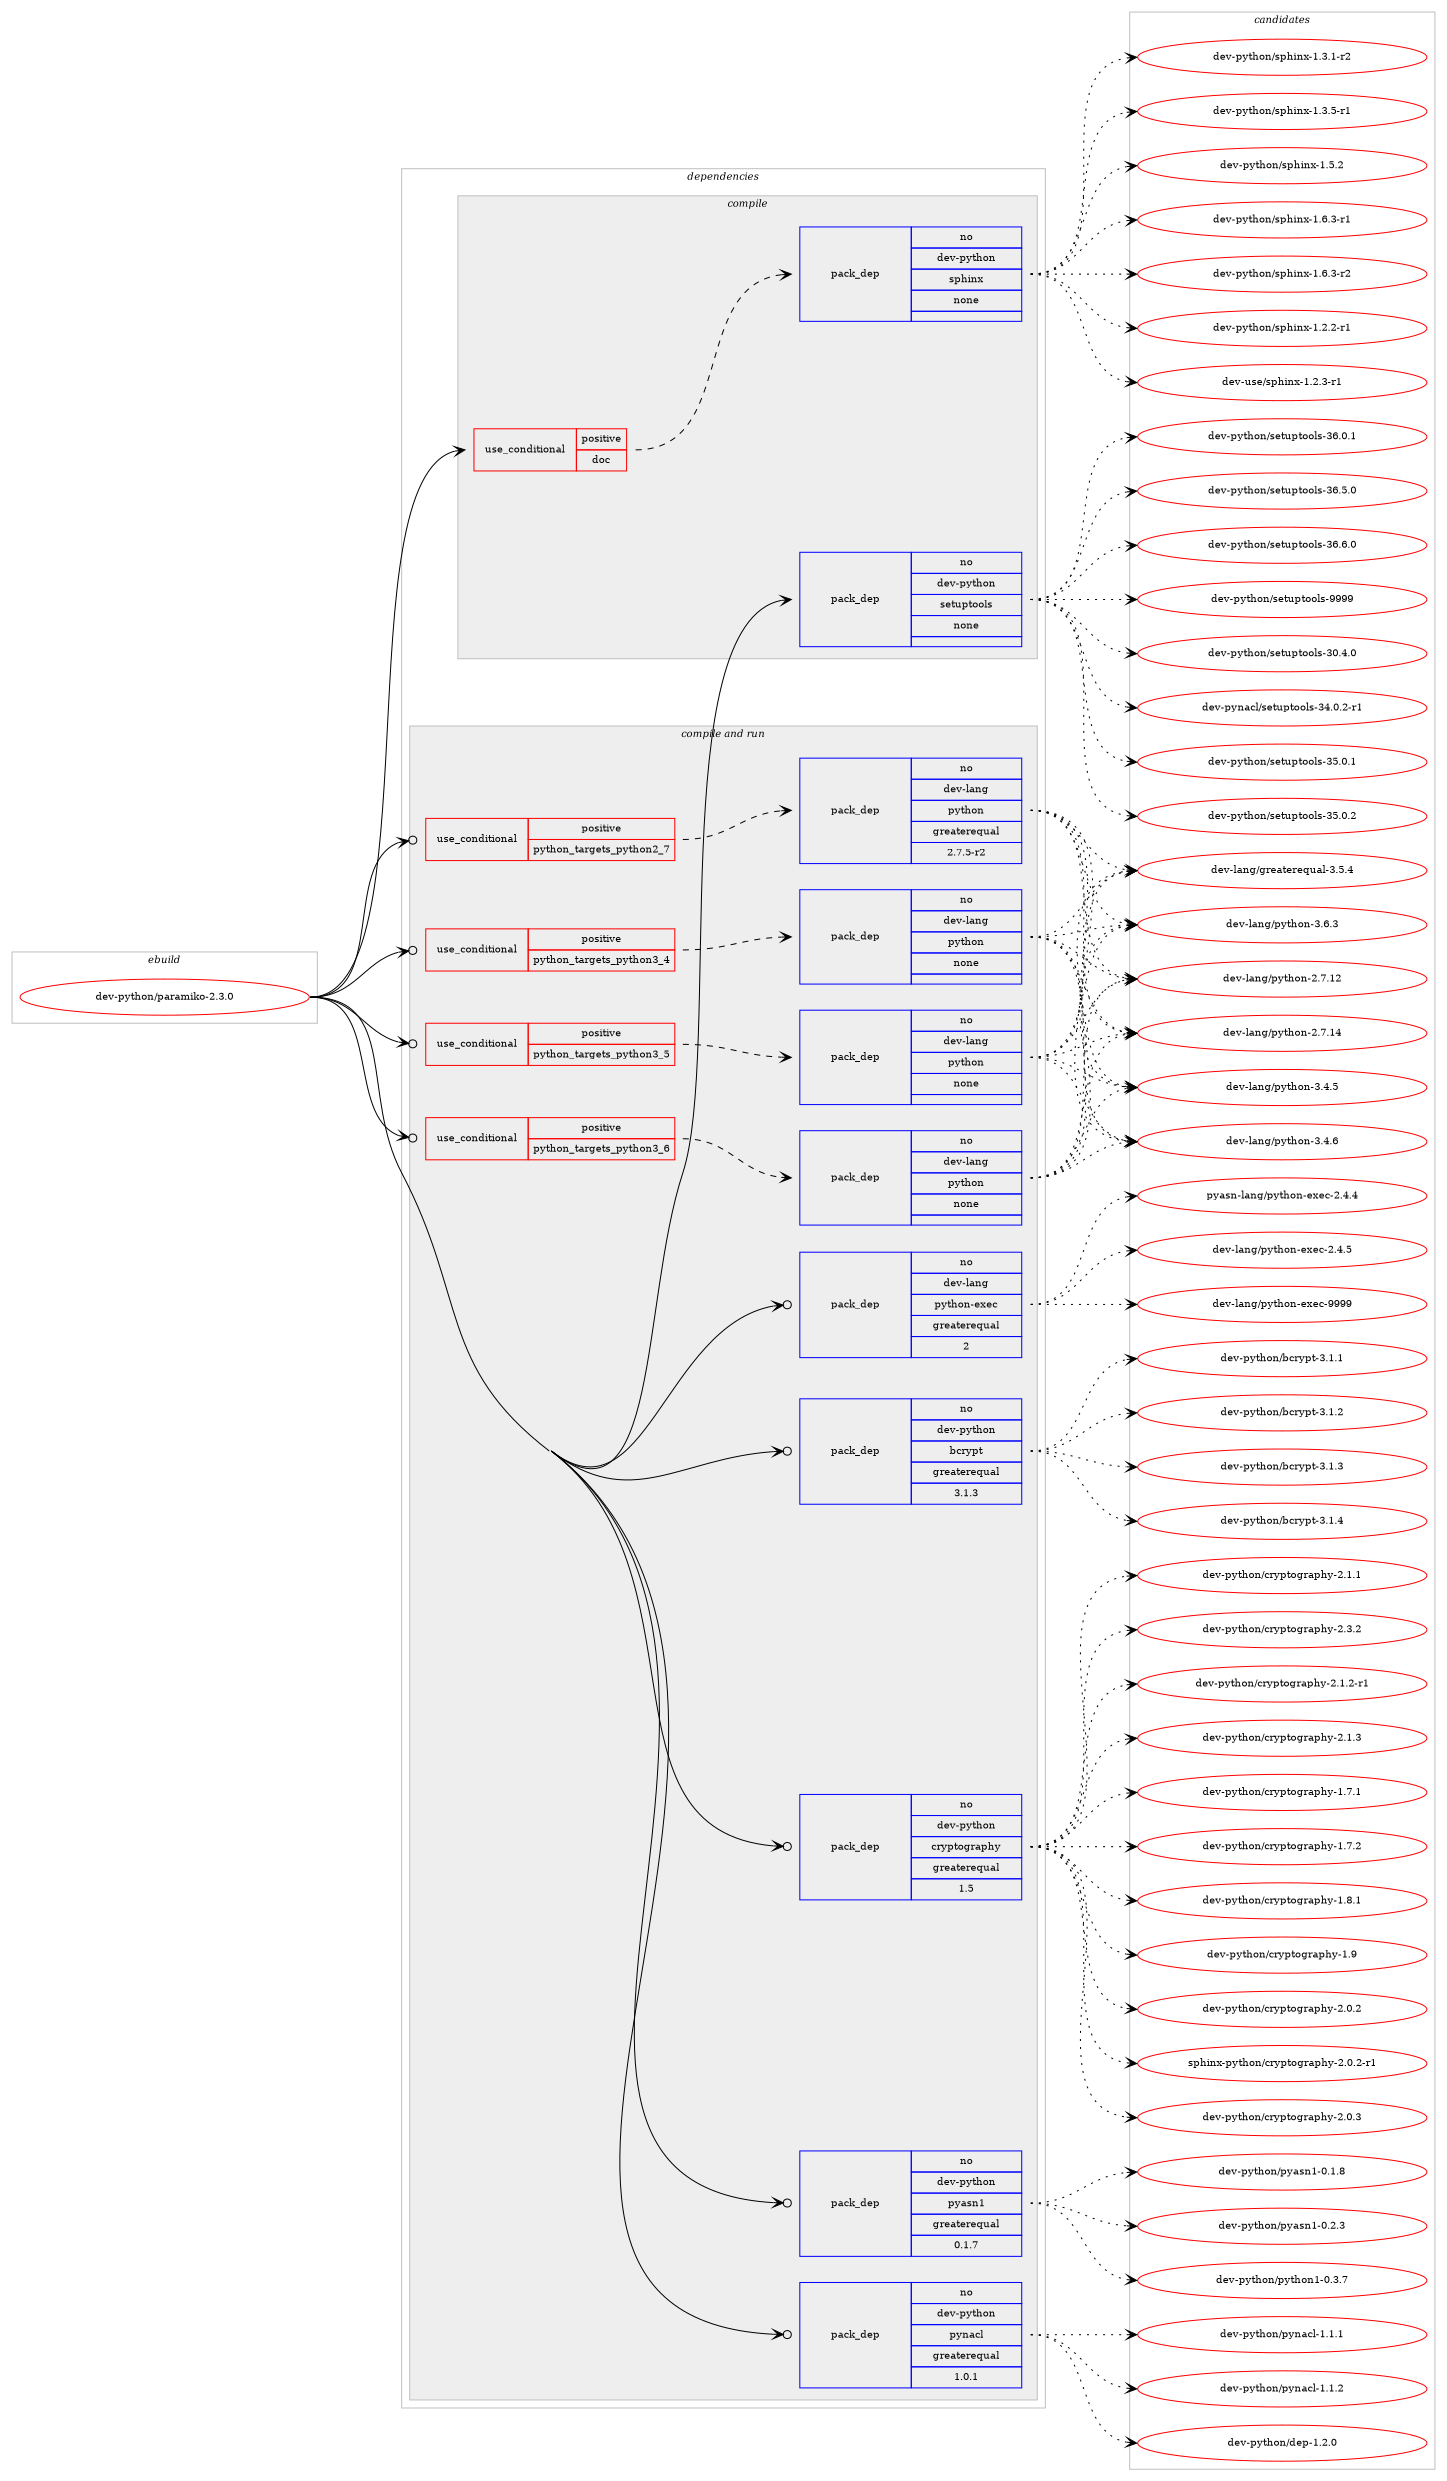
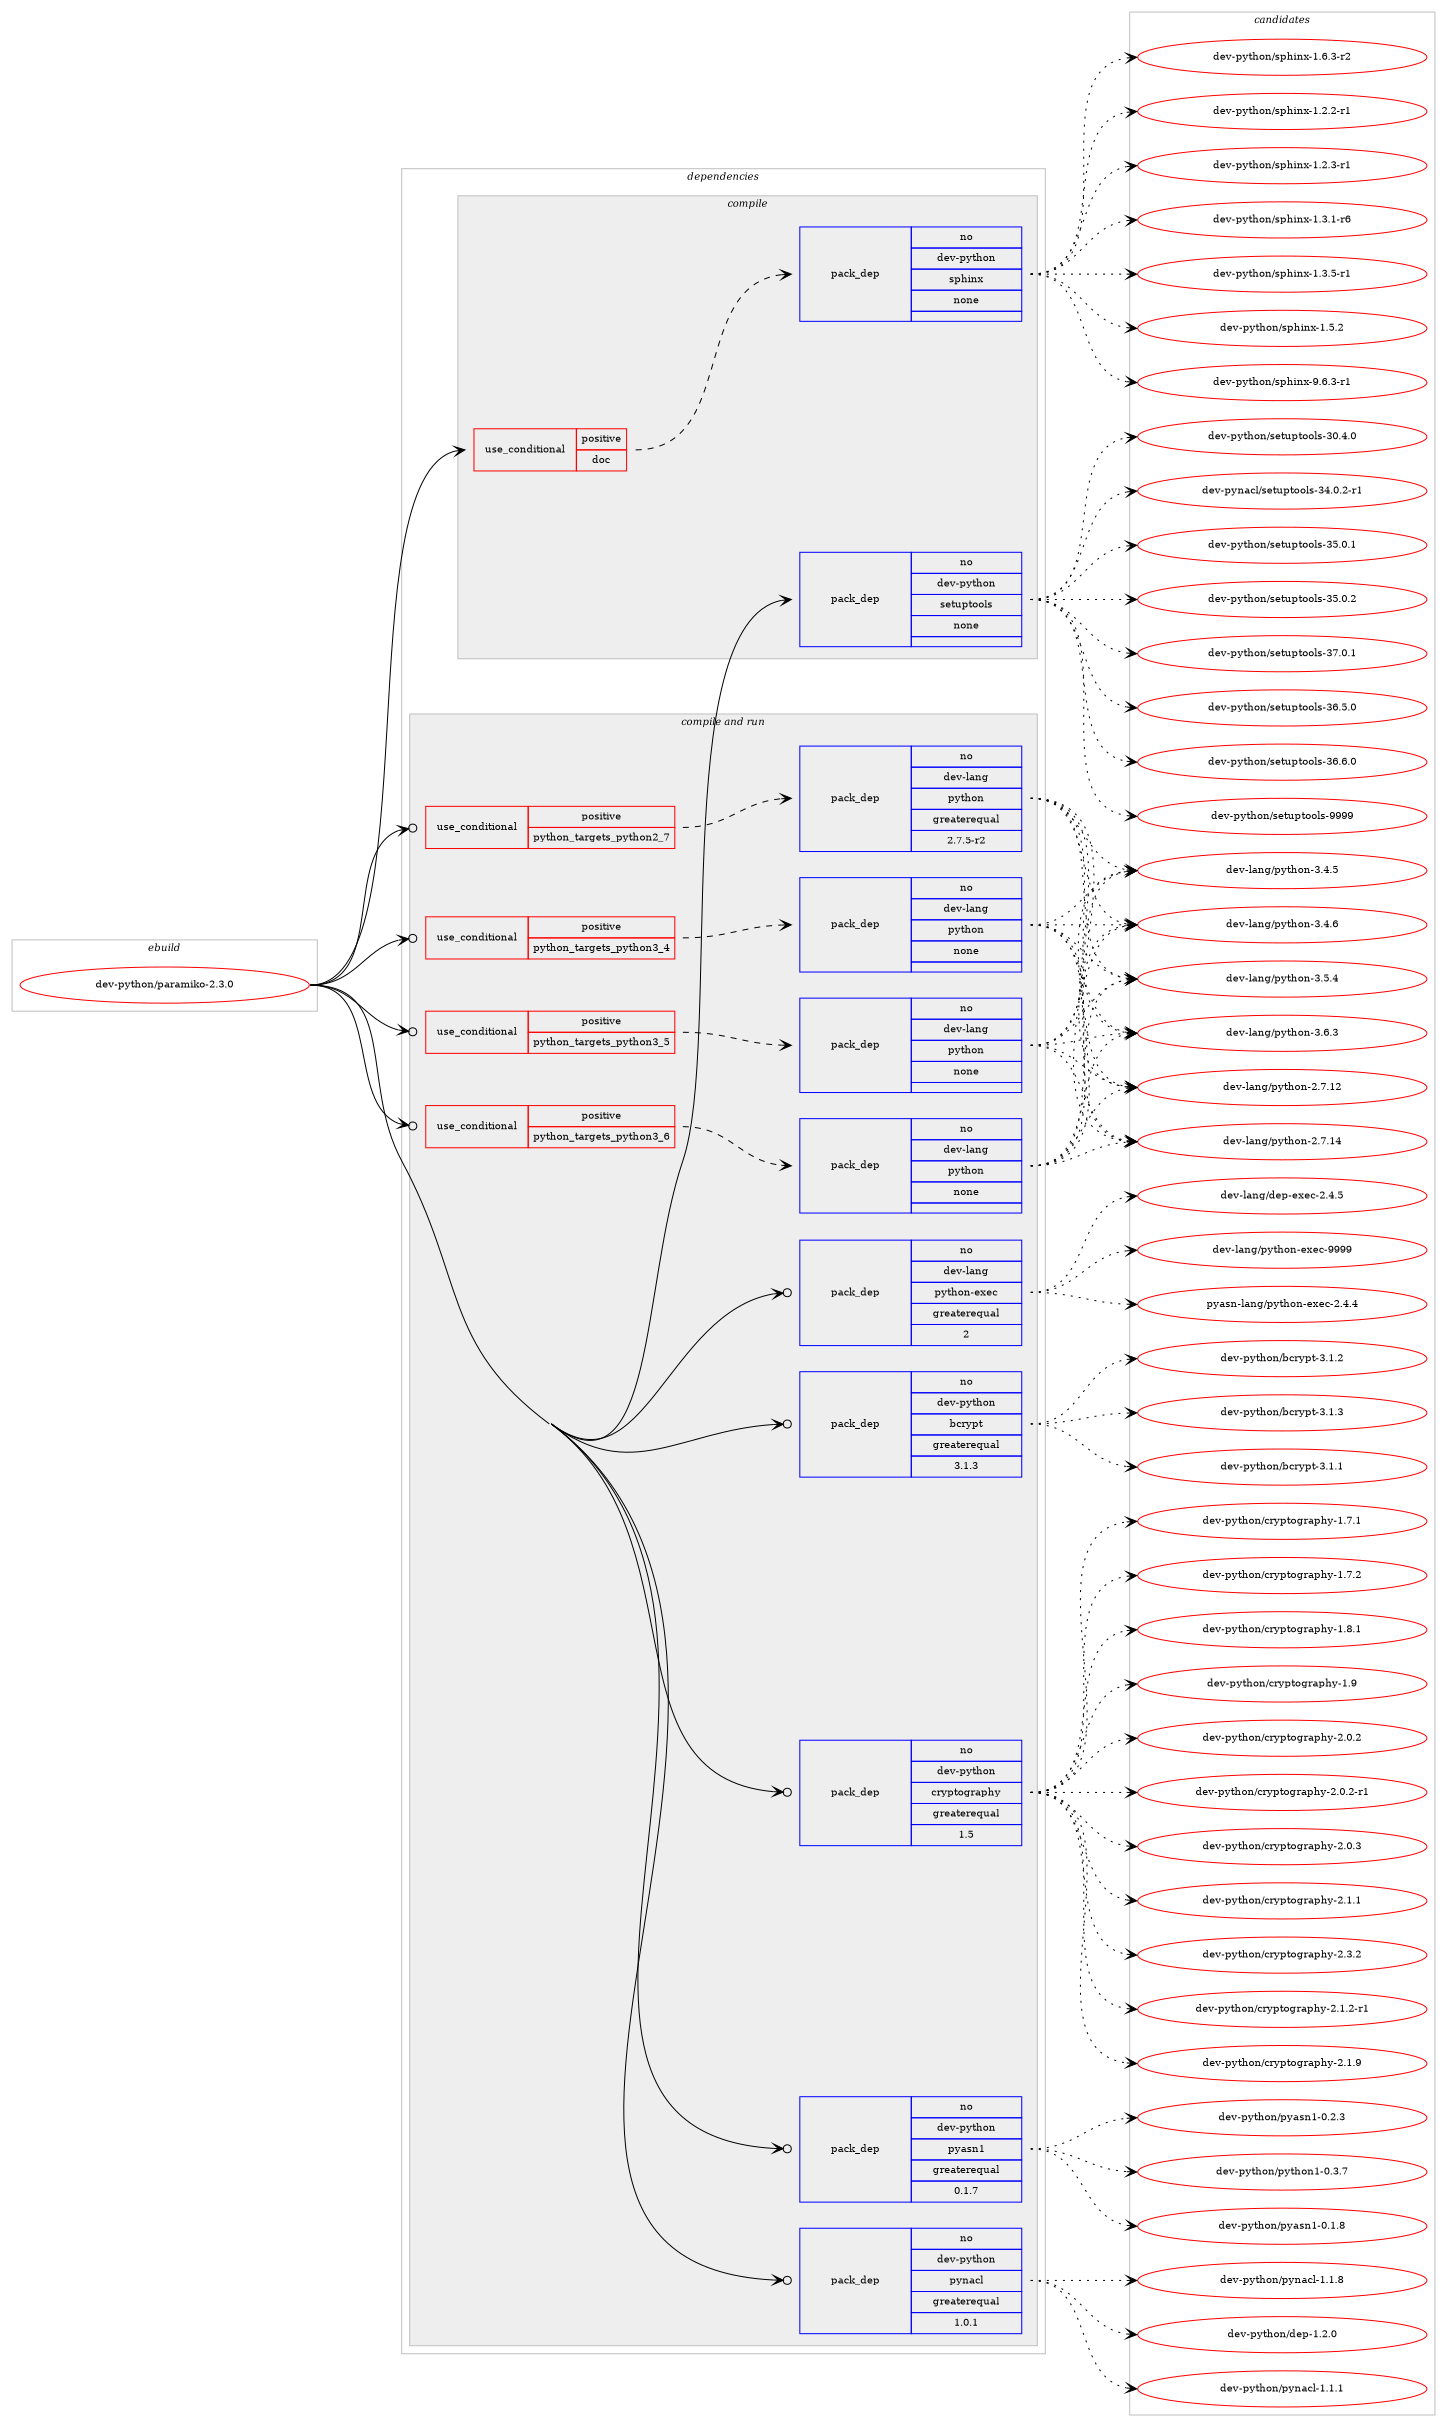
(1282, 57) -> (1282, 220)
(1282, 220) -> (1282, 383)
(1282, 383) -> (1282, 166)
(1282, 437) -> (1282, 654)
(1282, 871) -> (1282, 979)
(1282, 1250) -> (1282, 1196)
(1282, 1521) -> none
(1282, 1738) -> (1282, 2064)
(1282, 2064) -> (1282, 1792)
(1282, 2389) -> (1282, 2280)
